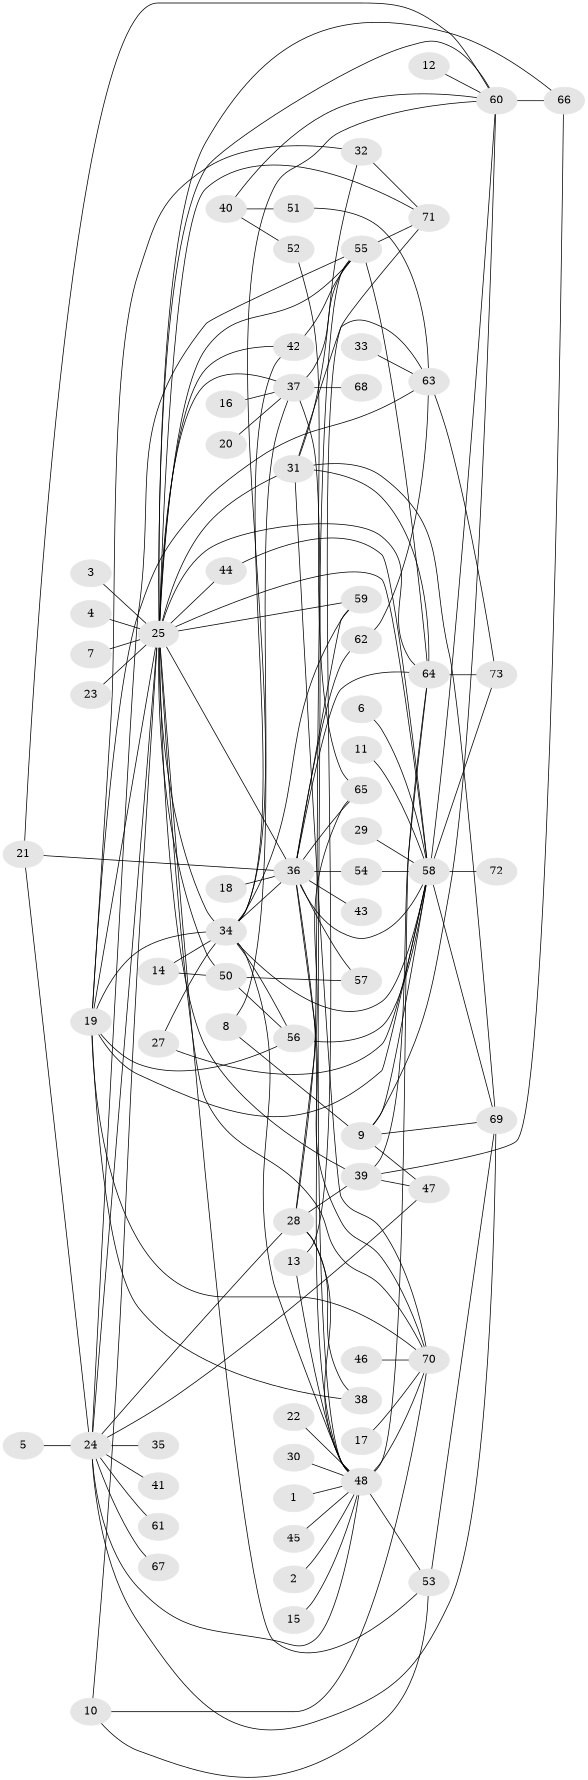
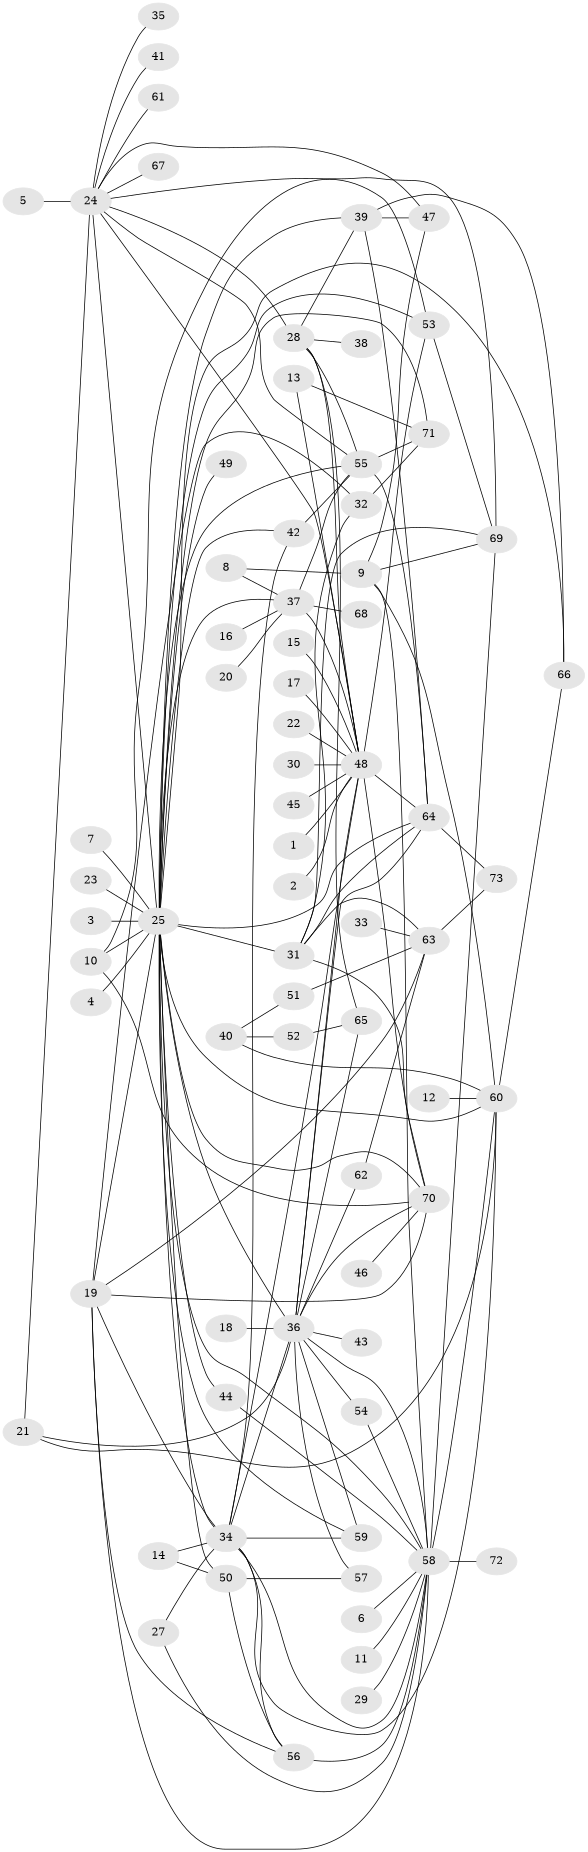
none -> (226, 464)
(457, 790) -> none
(127, 1285) -> none
(397, 1402) -> (330, 723)
